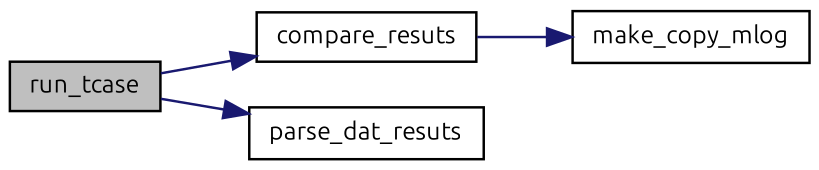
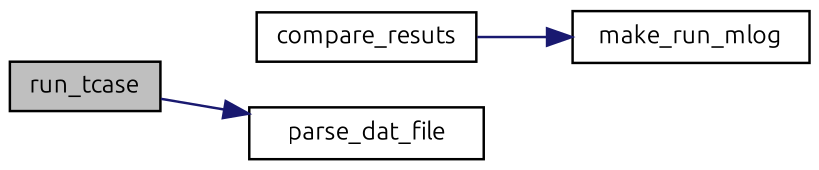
(691, 37) -> (691, 37)
(196, 67) -> none
(367, 133) -> (367, 133)
